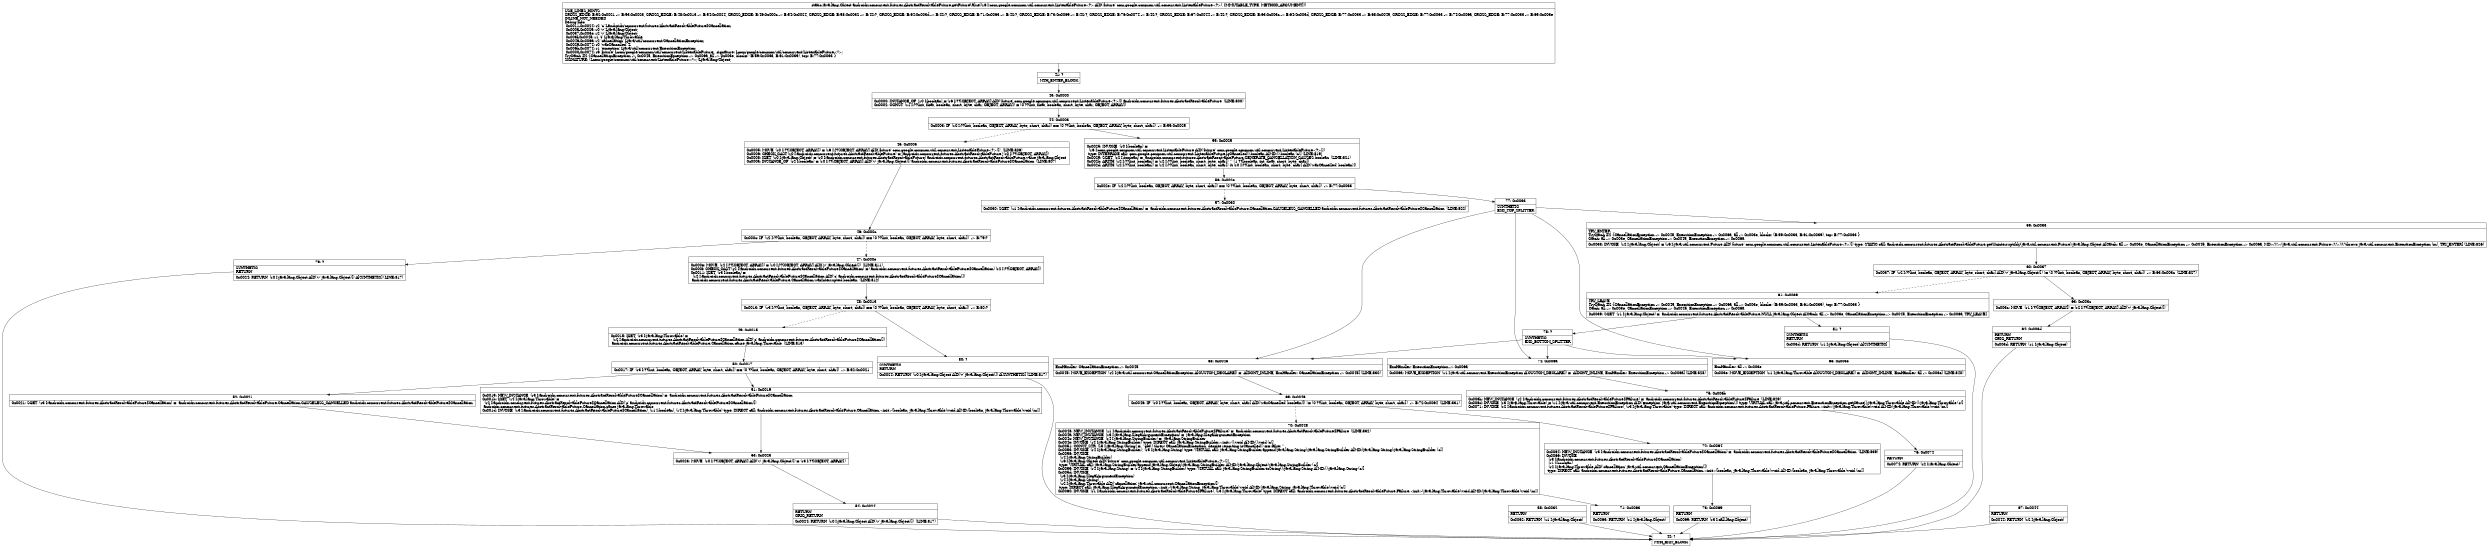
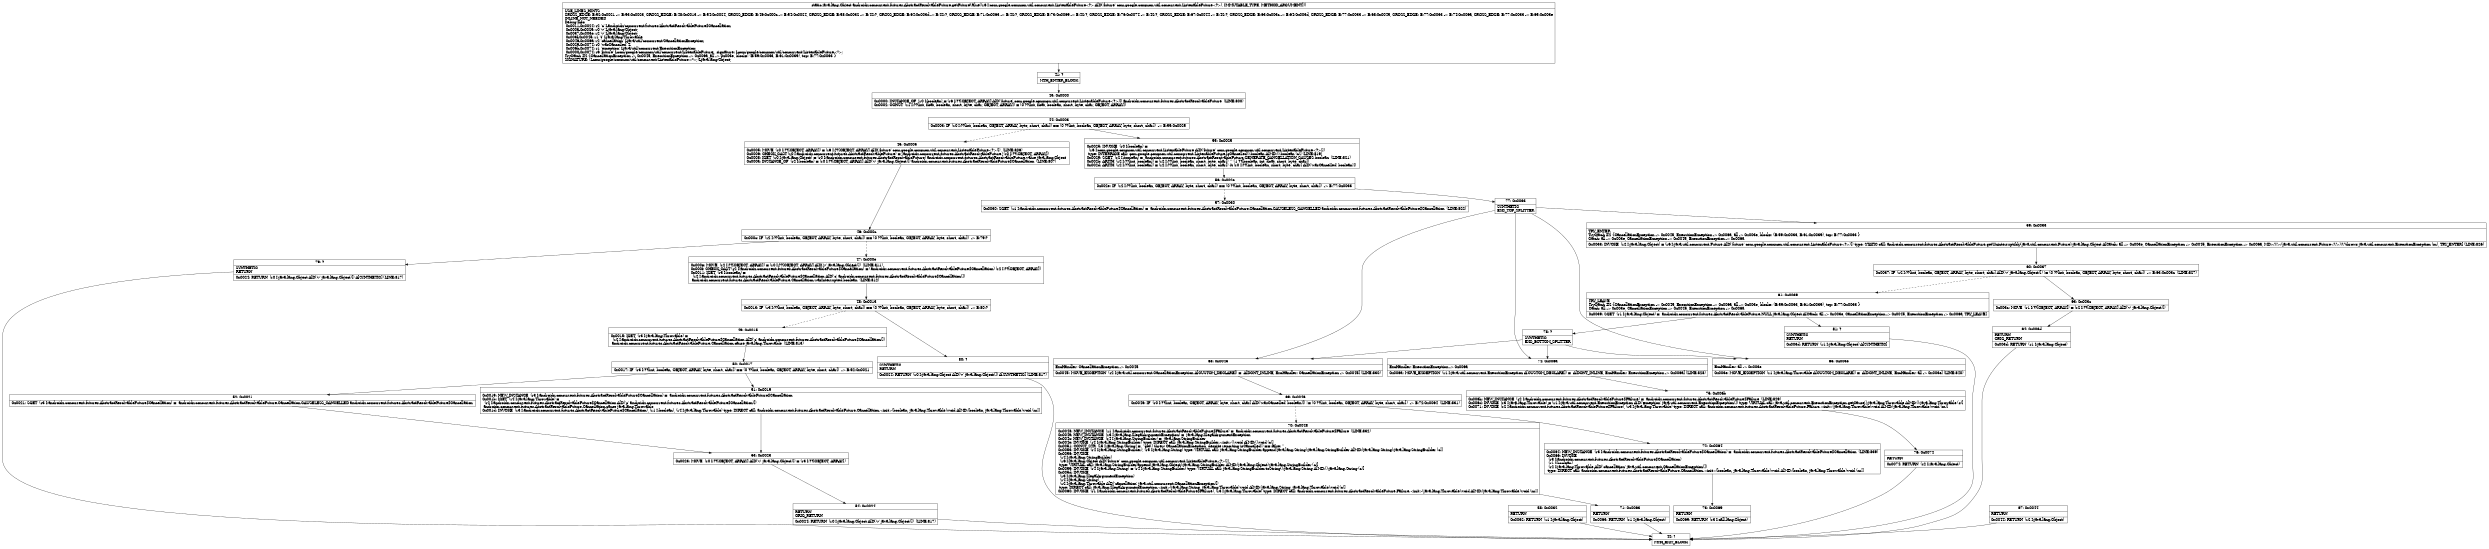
(1059, 112) -> none
(1690, 528) -> none
